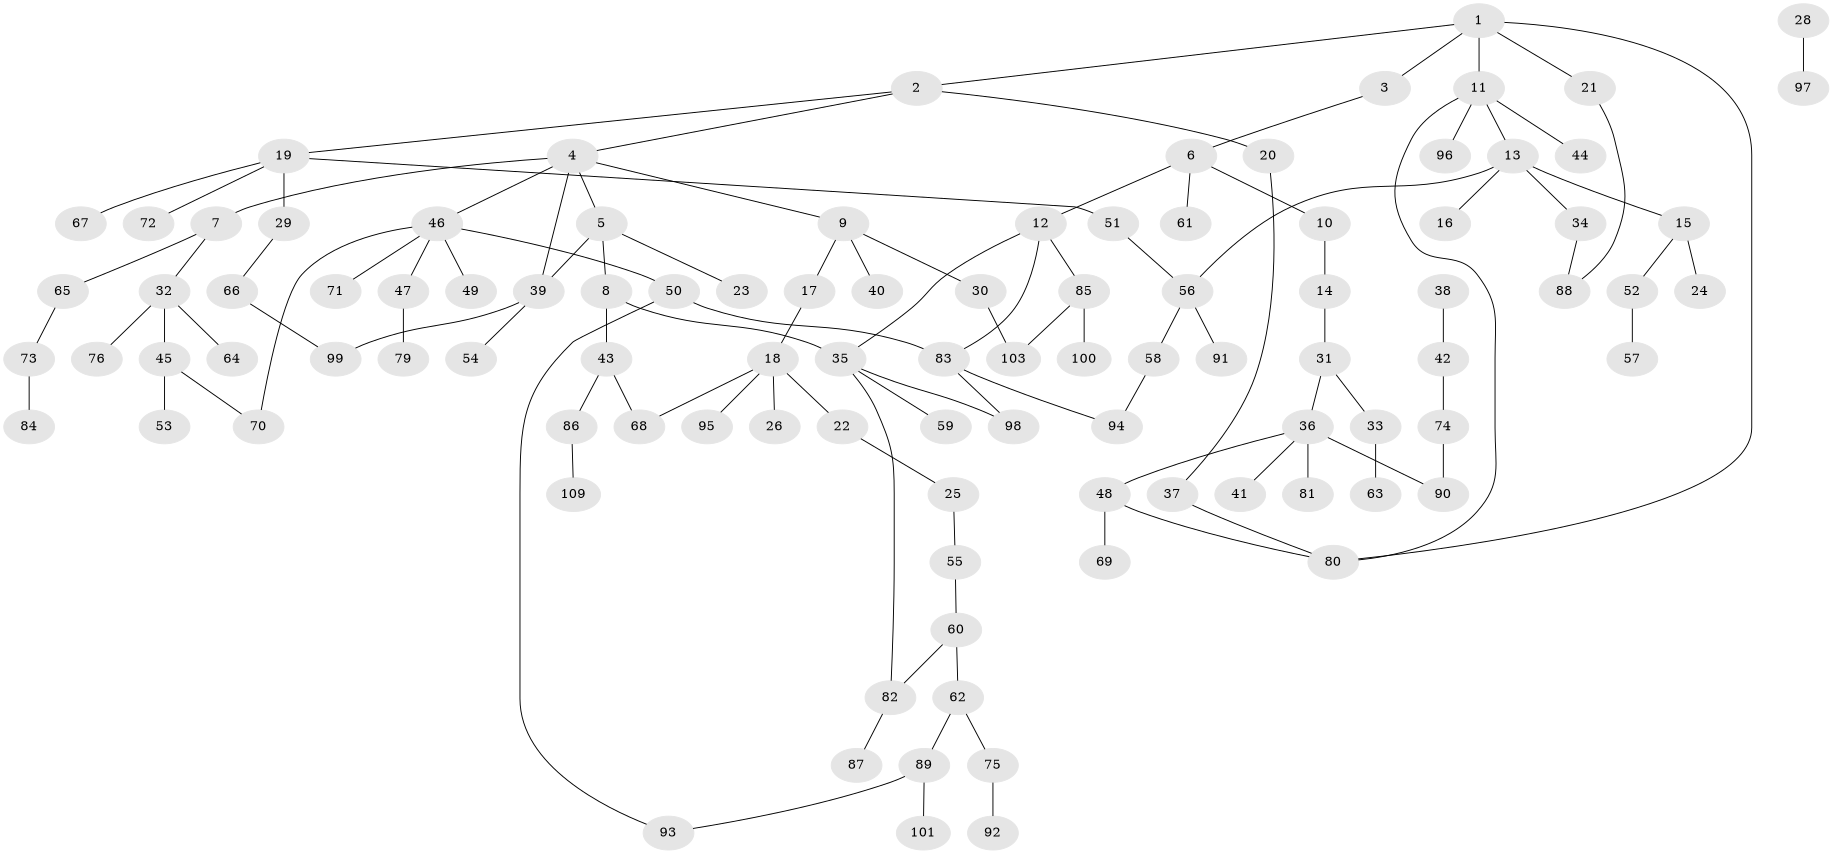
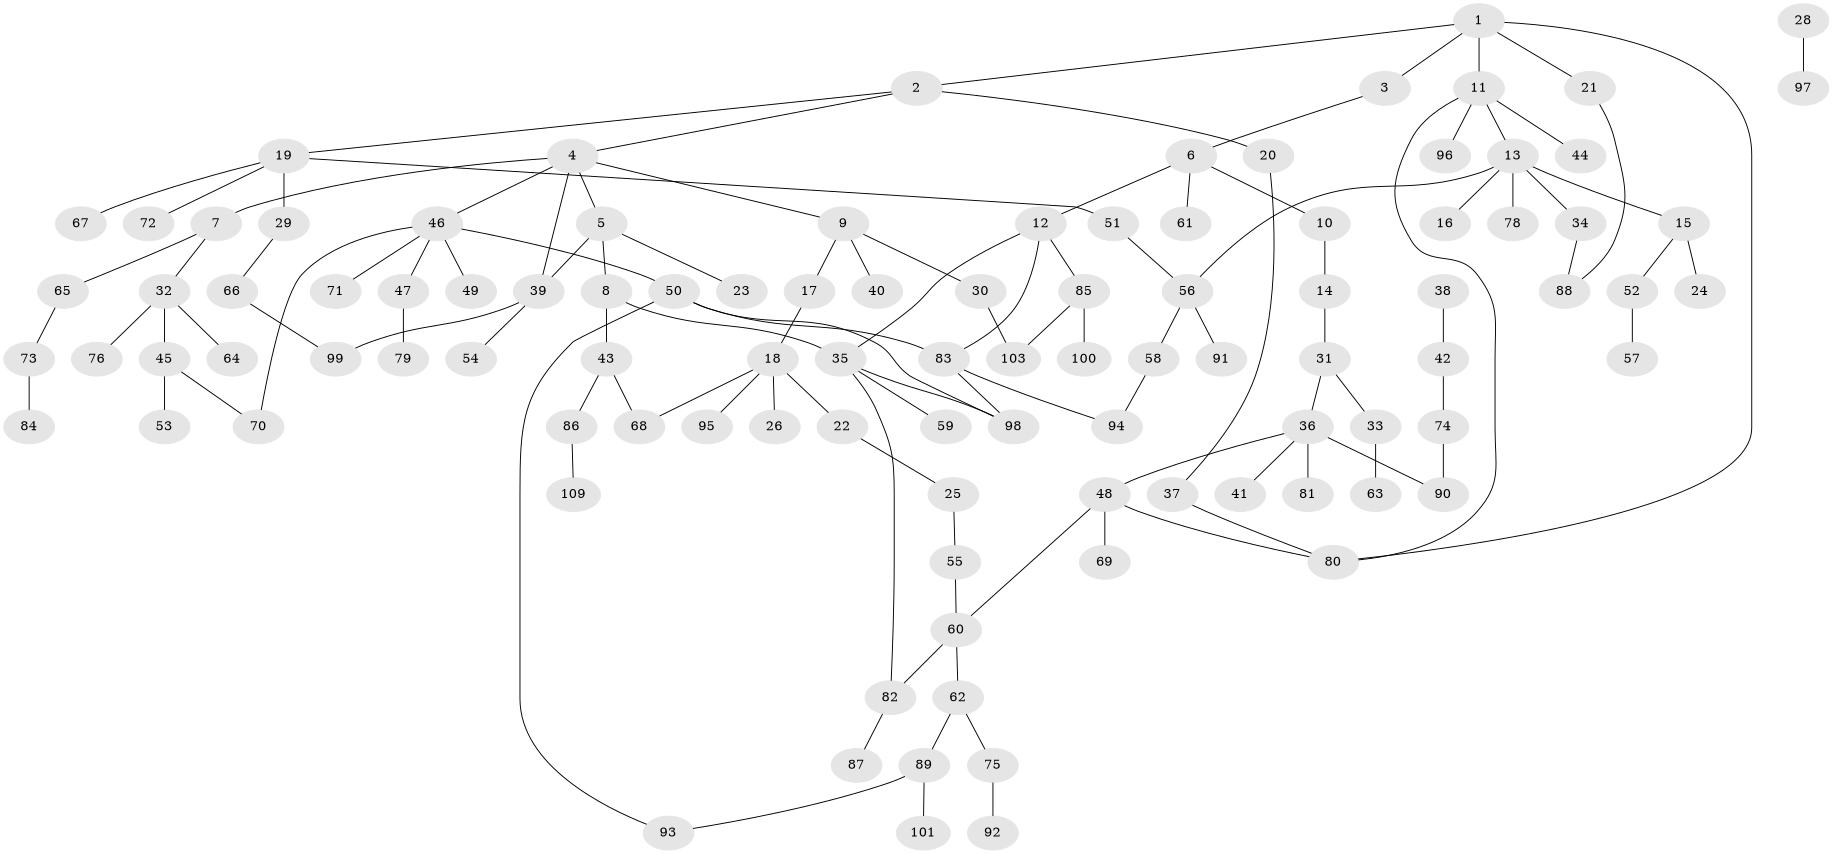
none -> (1513, 224)
none -> (876, 343)
none -> (1031, 562)
